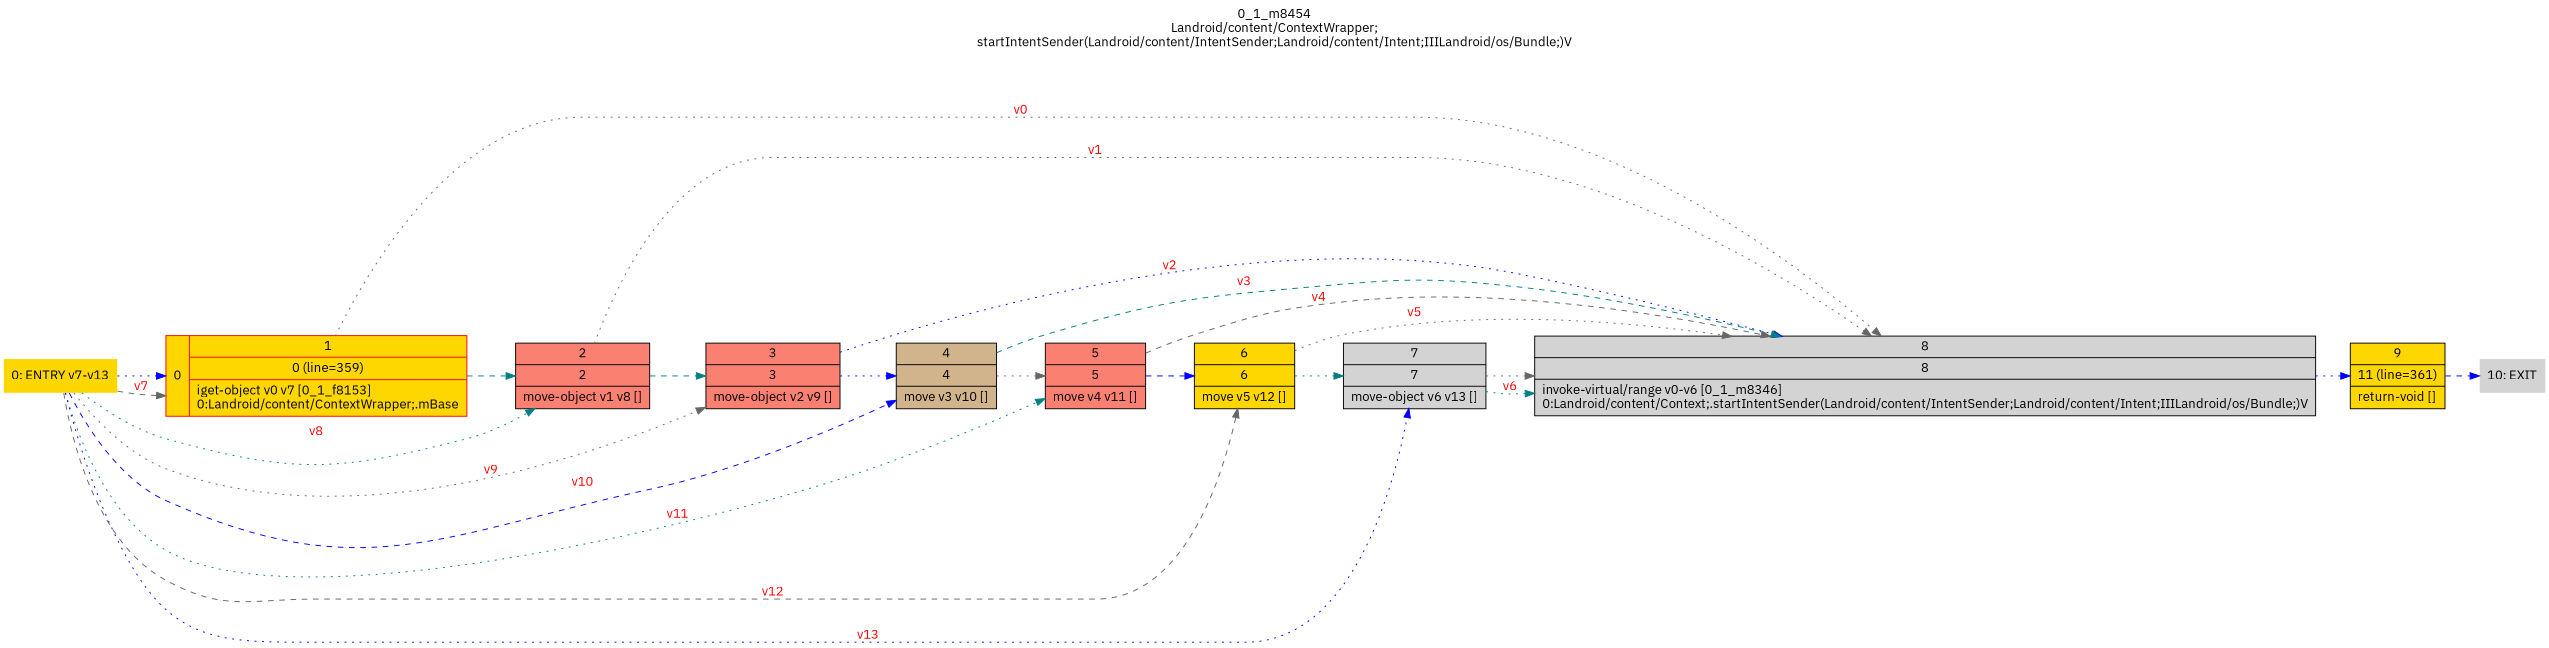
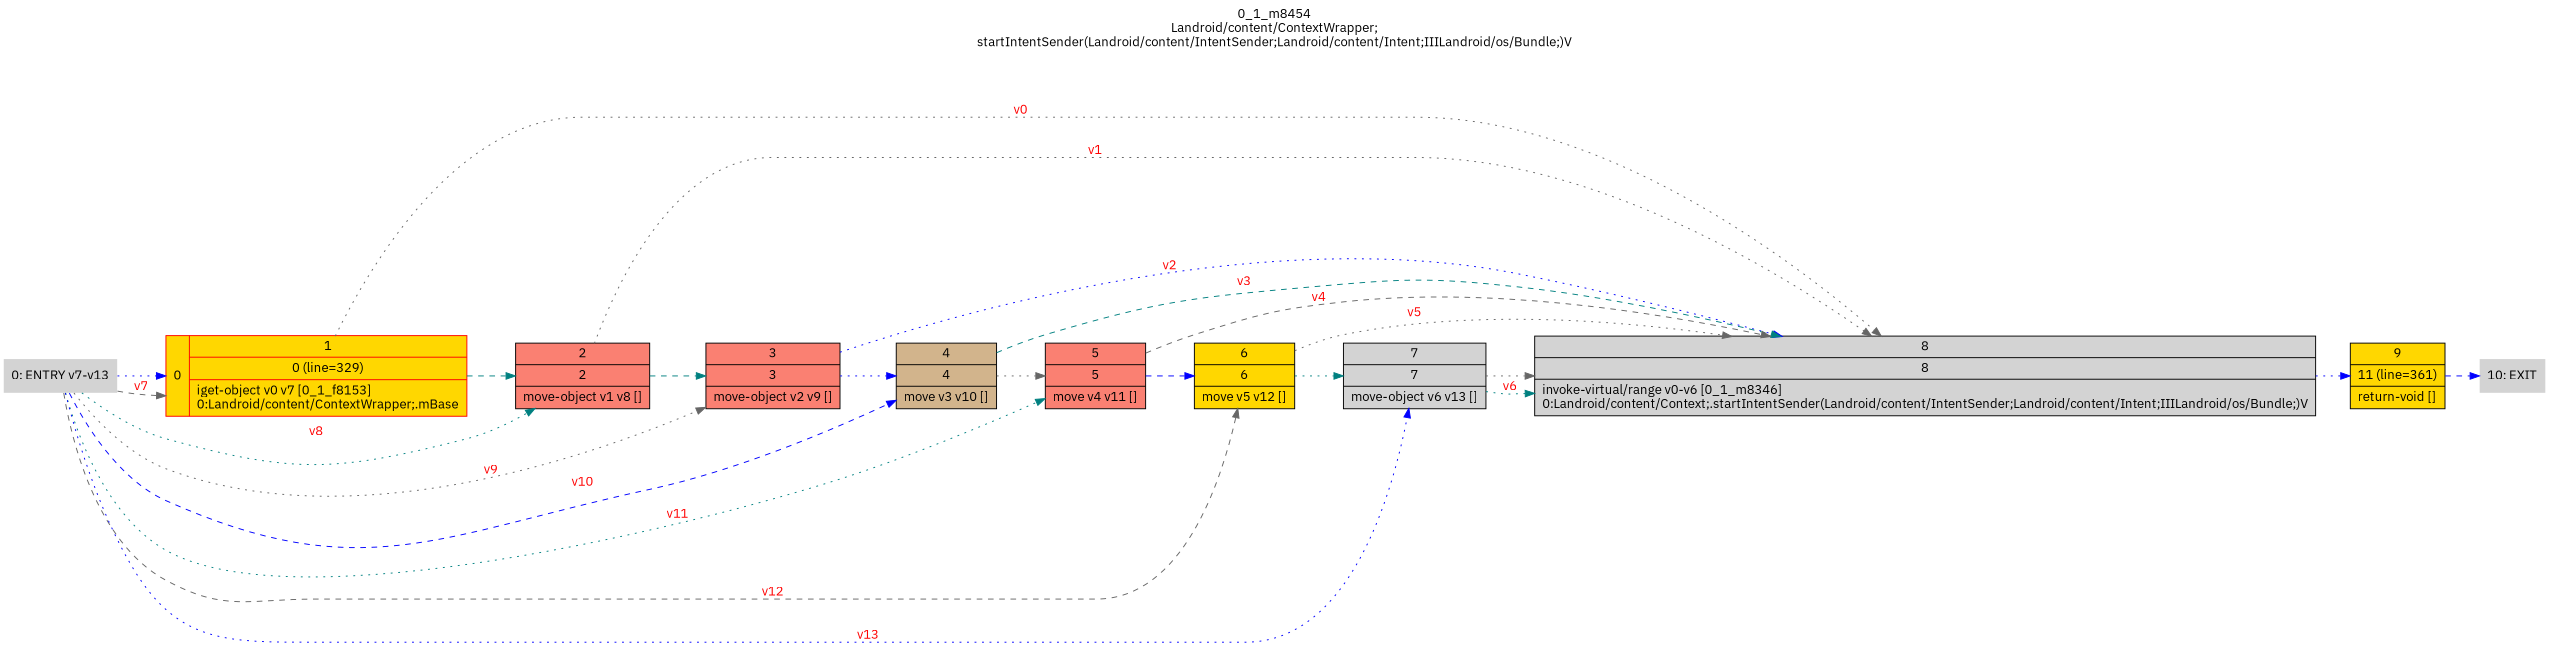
(328, 368) -> (328, 368)
(60, 376) -> (60, 376)
